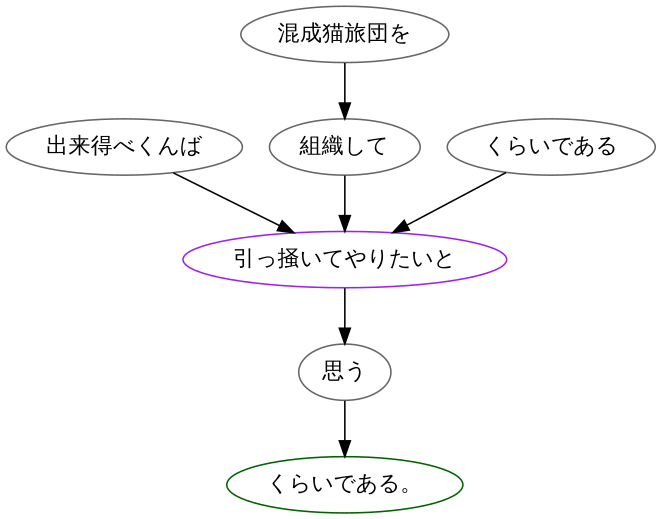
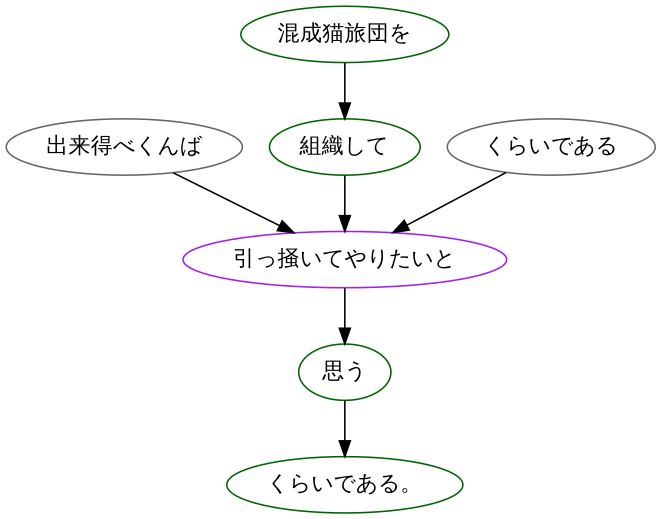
(345, 34) -> (345, 34)
(345, 147) -> (345, 147)
(345, 372) -> (345, 372)
